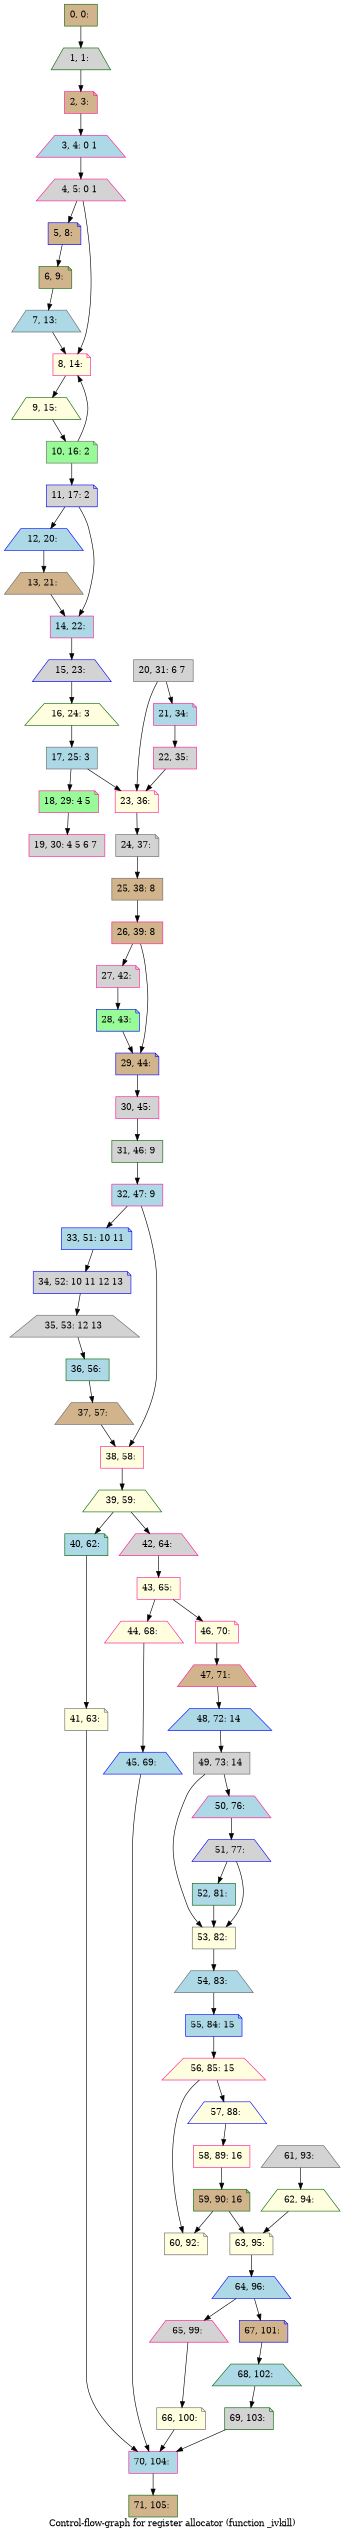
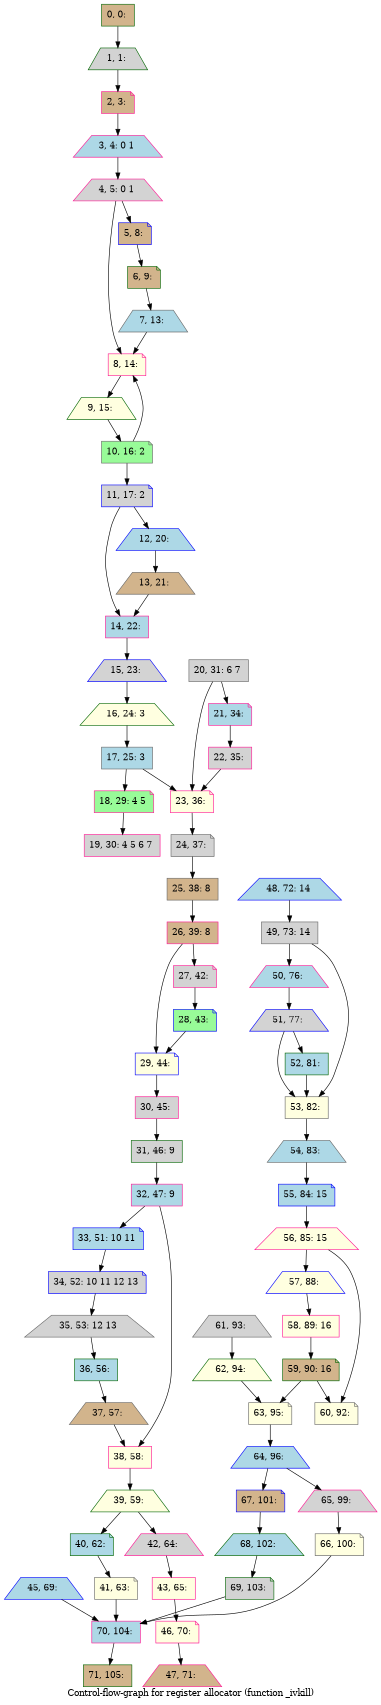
(137, 1064) -> (157, 1064)
(144, 1632) -> none
(218, 1695) -> none
